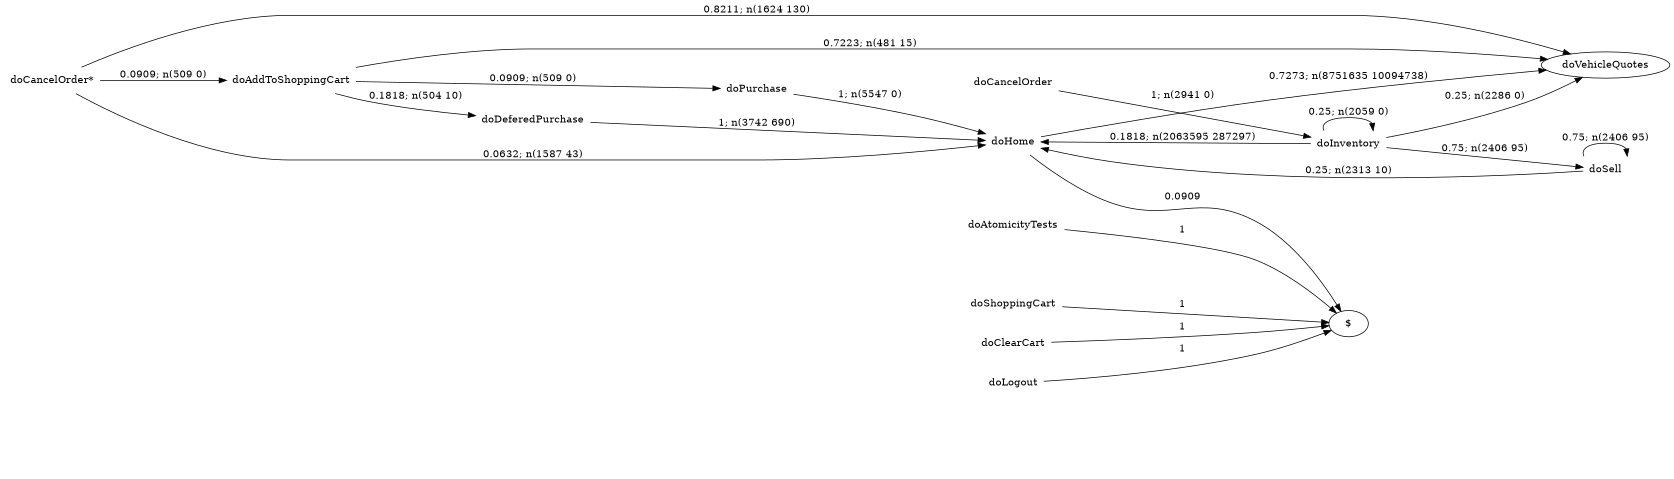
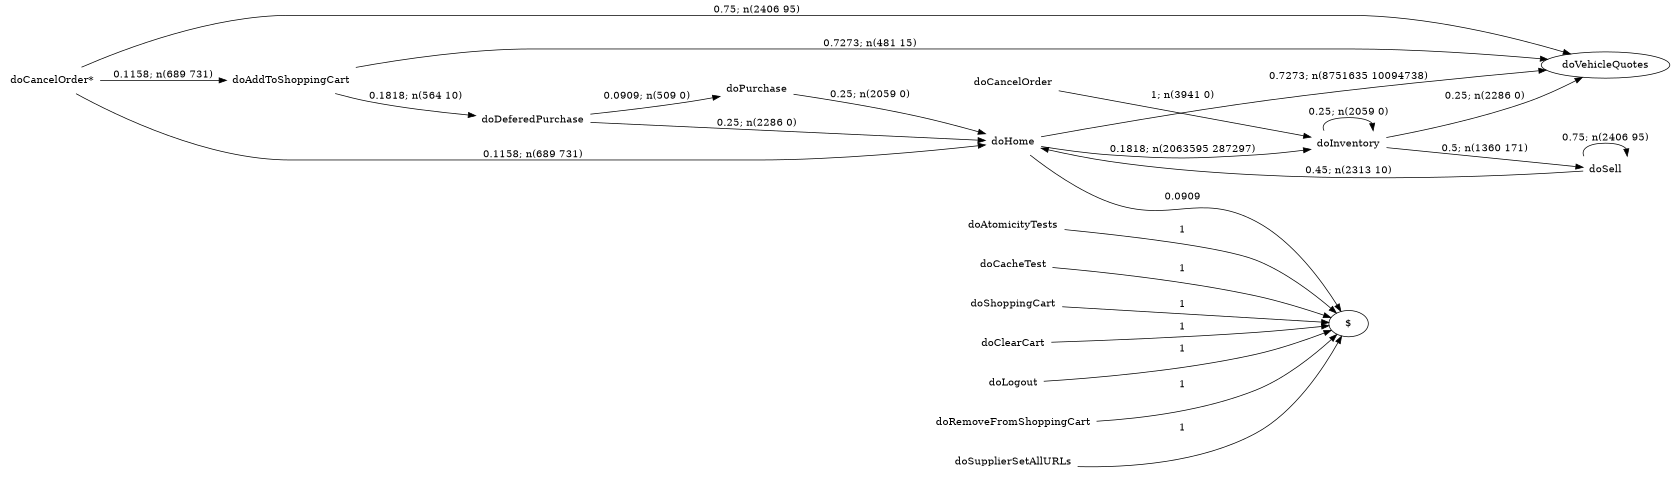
(757, 10) -> (757, 10)
(870, 43) -> (870, 43)
(163, 75) -> (163, 75)
(534, 85) -> (652, 107)
(870, 95) -> (870, 95)
(1183, 95) -> (1183, 95)
(416, 96) -> (416, 96)
(757, 123) -> (757, 123)
(1180, 143) -> (1172, 158)
(1485, 149) -> (1485, 149)
(533, 155) -> (533, 155)
(1349, 171) -> (1349, 171)
none -> (1013, 264)
none -> (1013, 422)
none -> (1013, 462)
